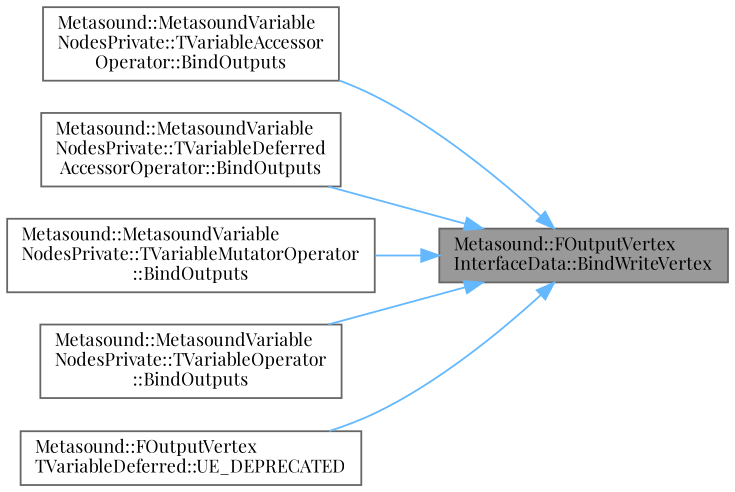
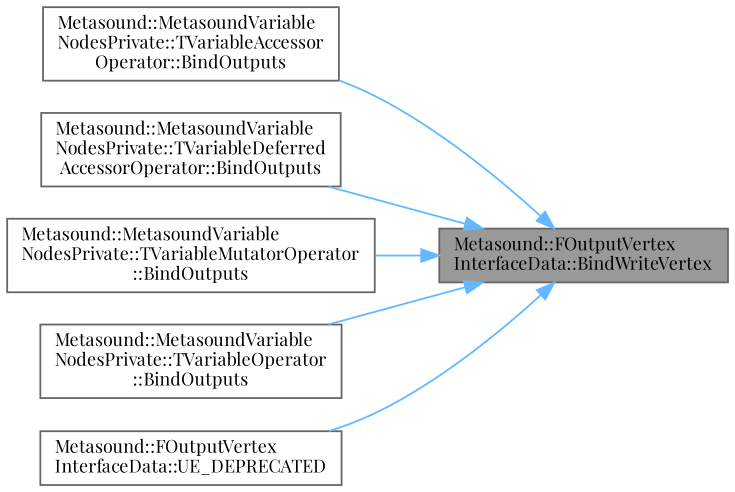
(191, 458) -> (191, 458)
